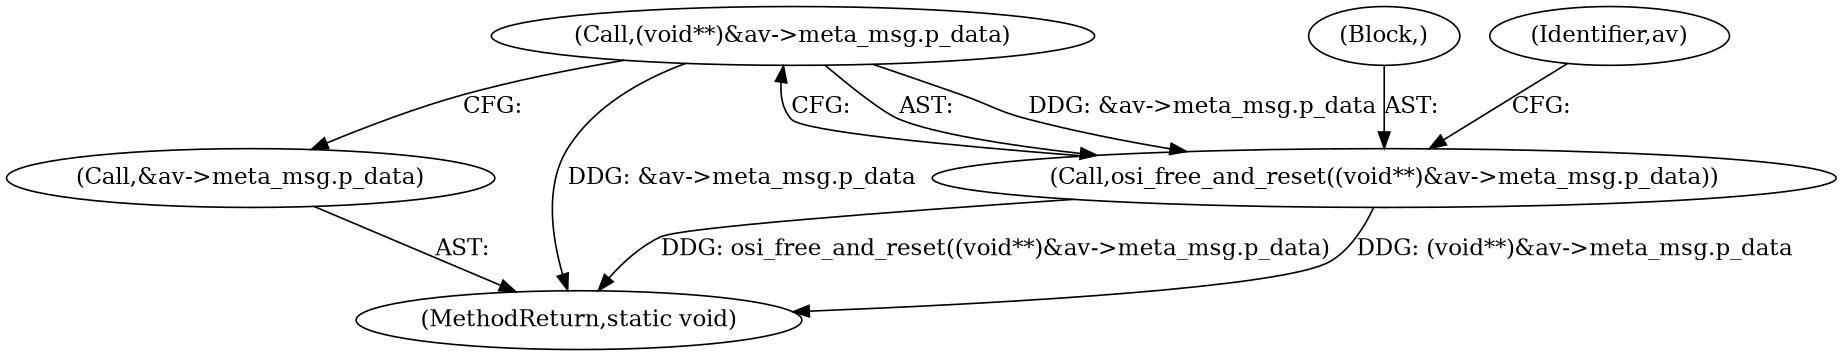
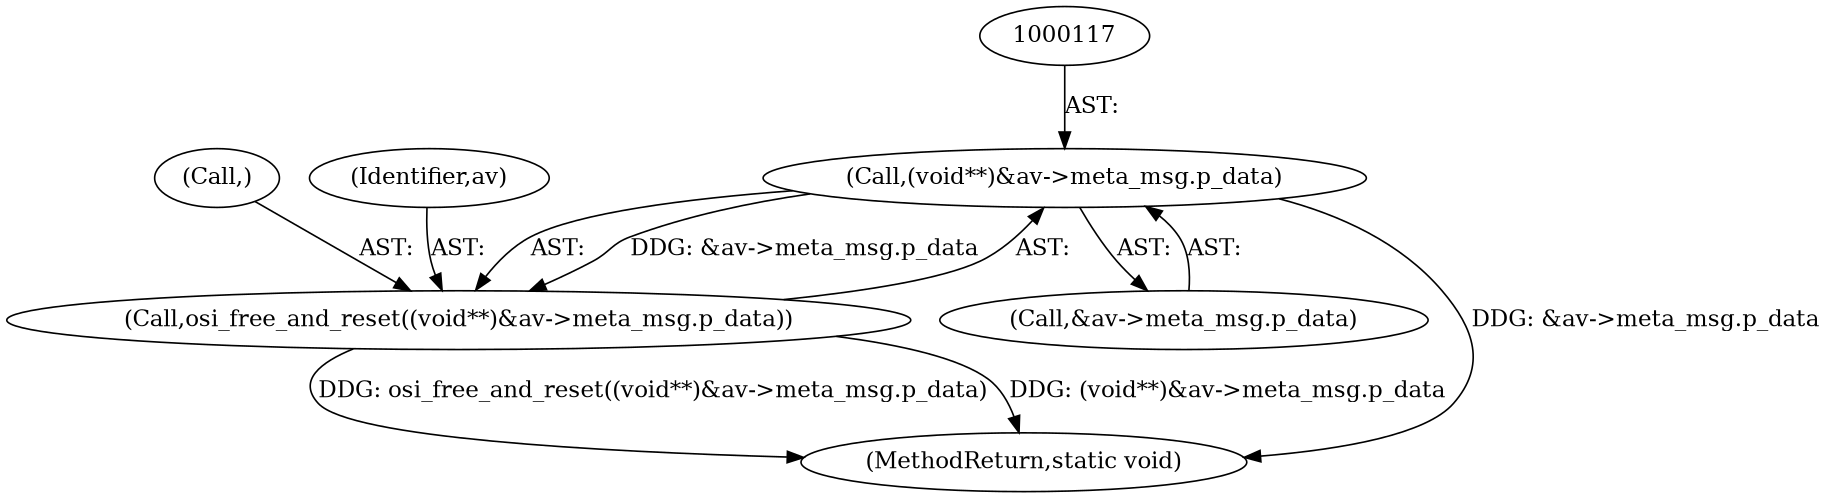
none -> (1065, 36)
(1384, 36) -> (217, 178)
(497, 107) -> (1148, 249)
(825, 107) -> (1047, 249)
(1545, 107) -> (462, 249)
(407, 246) -> (1185, 249)
